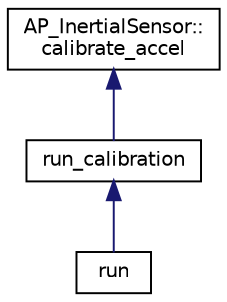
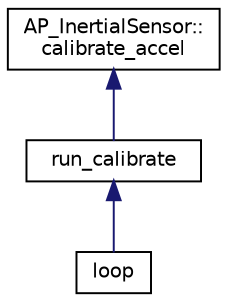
(114, 161) -> (114, 161)
(114, 273) -> (114, 273)
